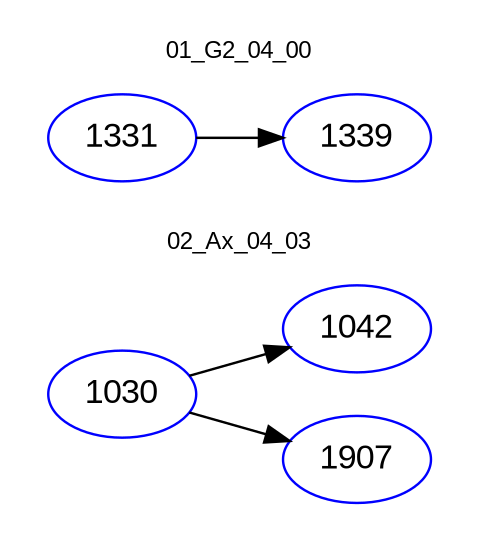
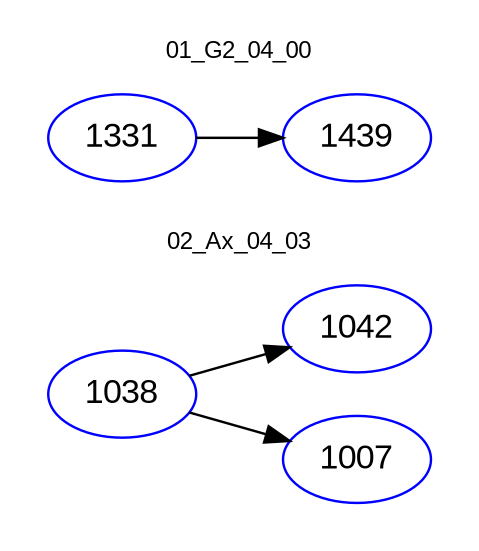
(357, 138) -> (357, 138)
(122, 394) -> (122, 394)
(357, 459) -> (357, 459)
